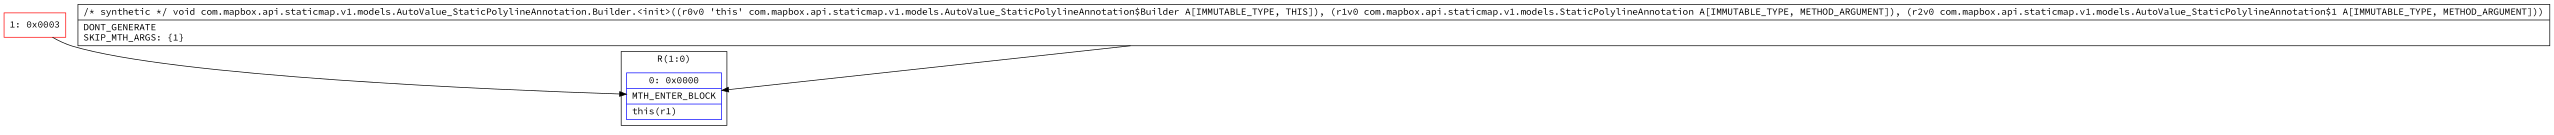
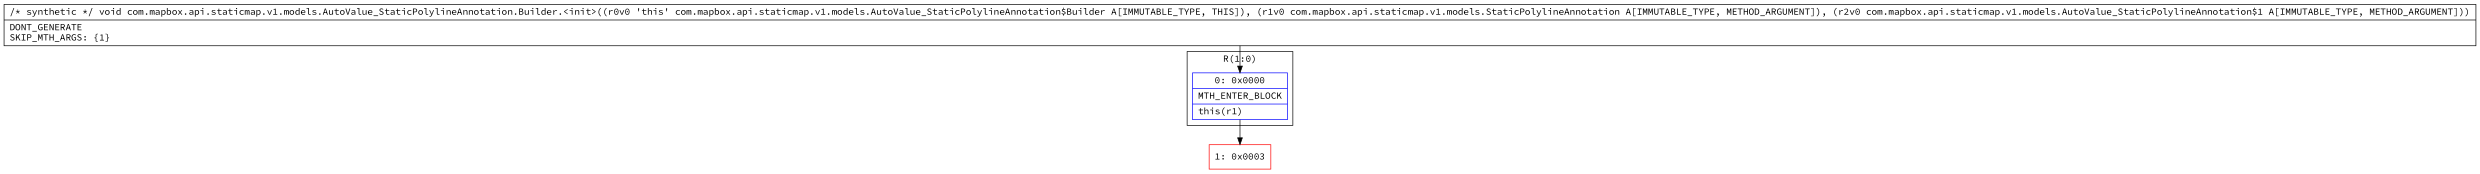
(334, 80) -> (1240, 130)
